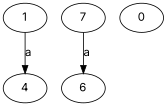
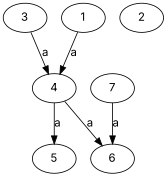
none -> (25, 18)
none -> (142, 18)
(142, 18) -> none
none -> (81, 120)
none -> (54, 159)
